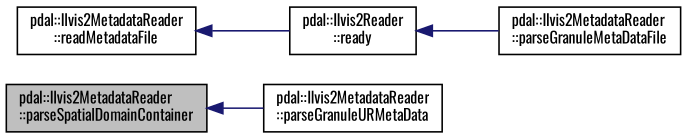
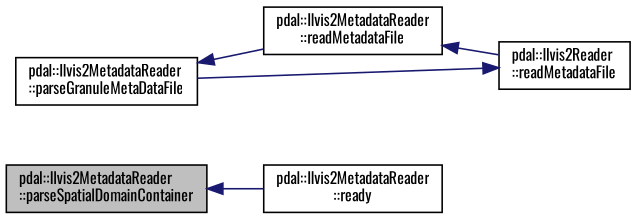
(353, 31) -> (565, 66)
none -> (239, 54)
(353, 108) -> (353, 189)
